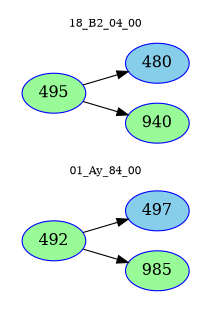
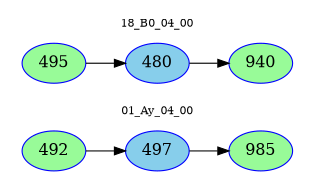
(106, 24) -> (157, 24)
(100, 107) -> (204, 63)
(106, 171) -> (157, 112)
(100, 254) -> (204, 151)
